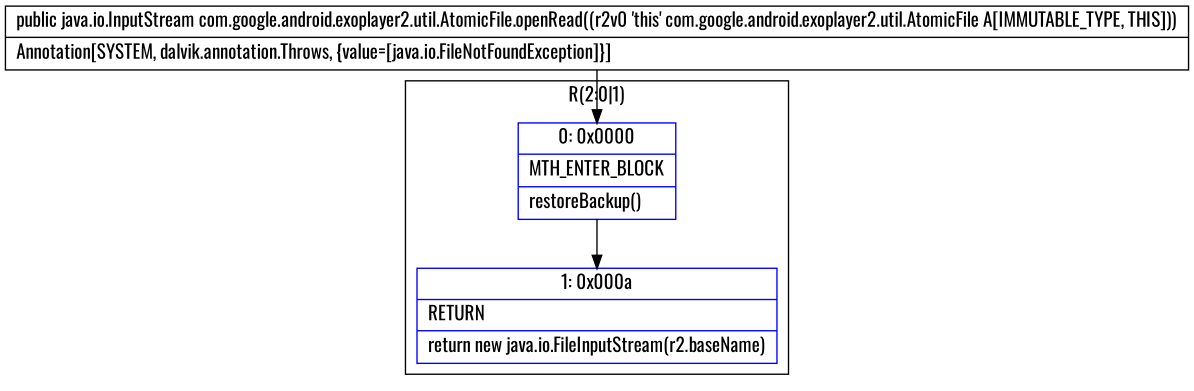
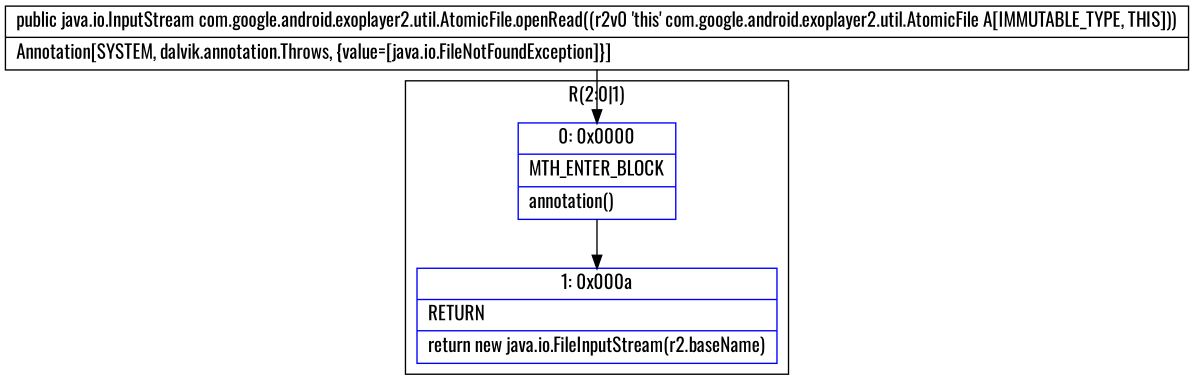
(585, 202) -> (572, 202)
